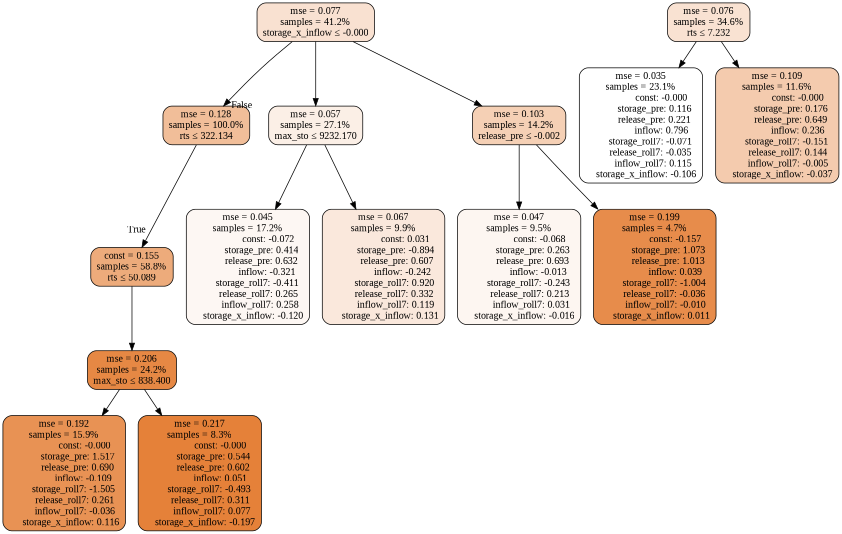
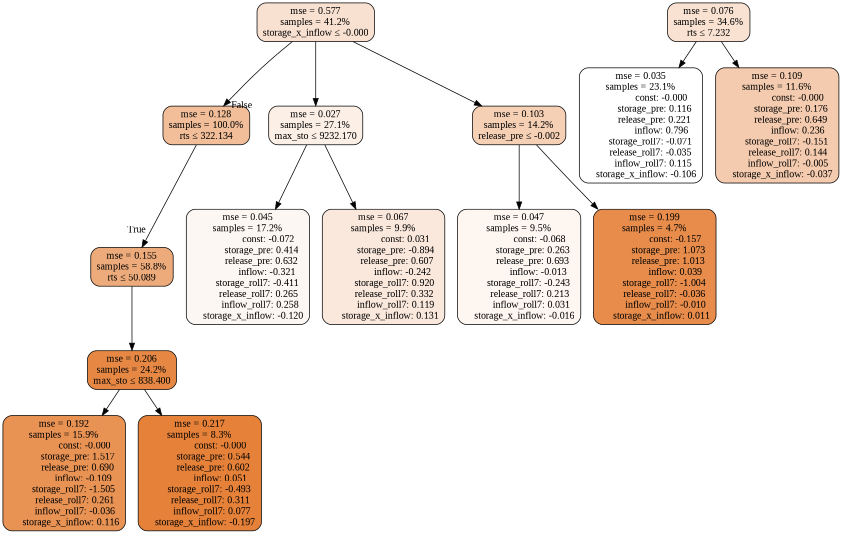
(316, 22) -> (316, 22)
(316, 125) -> (316, 125)
(132, 267) -> (132, 267)
